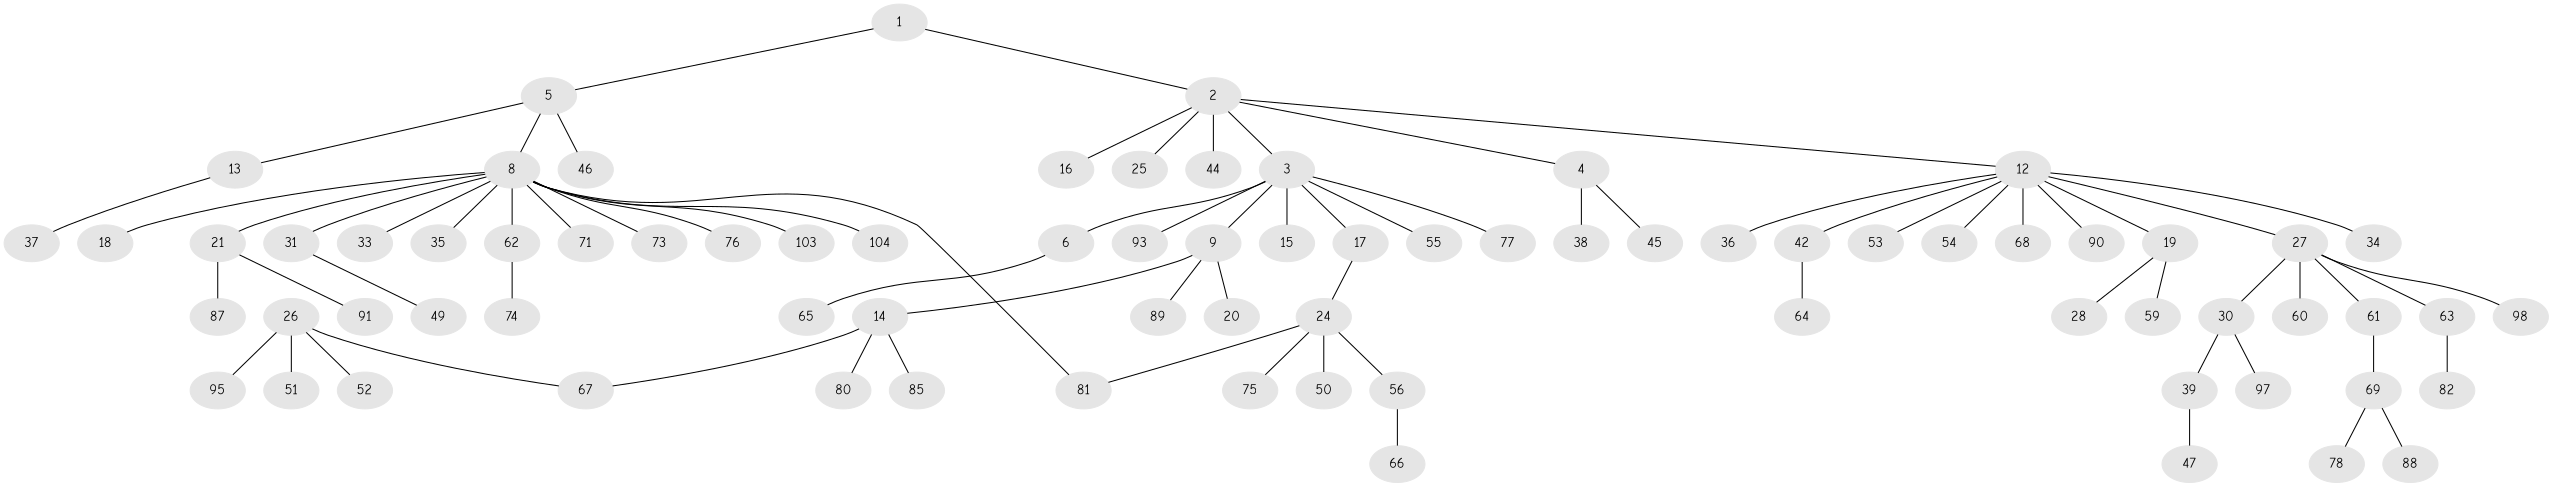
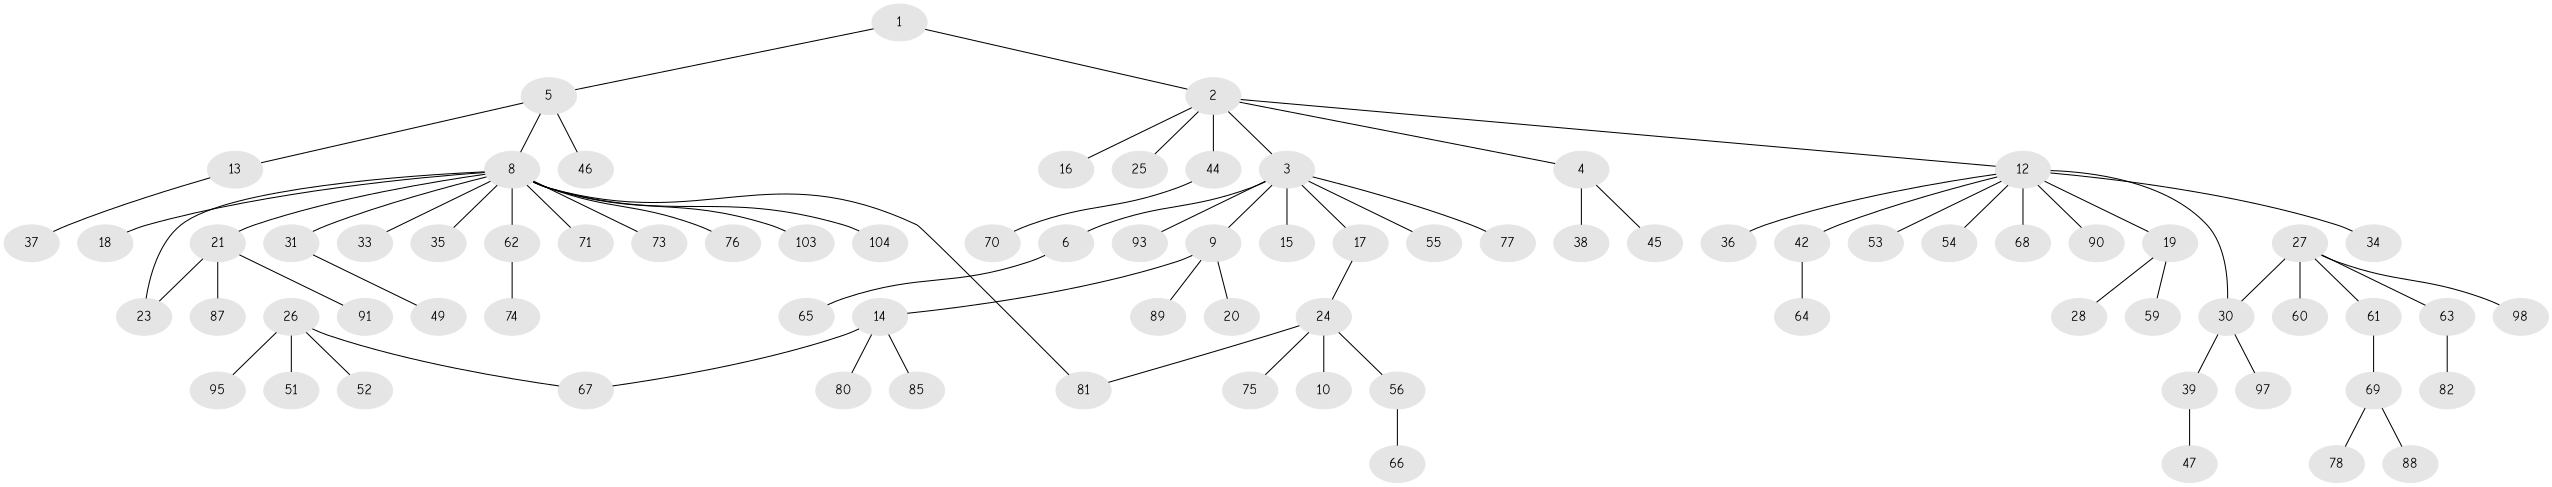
(2162, 204) -> (2170, 198)
none -> (993, 243)
none -> (144, 317)
(1324, 390) -> (1324, 390)
